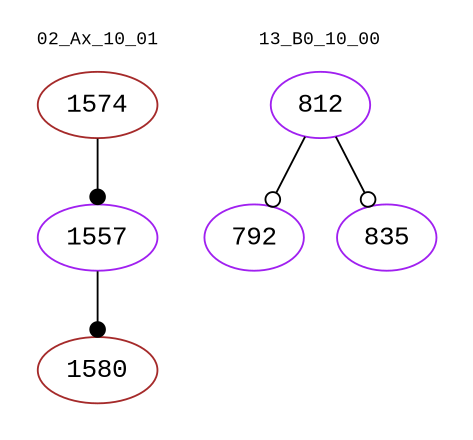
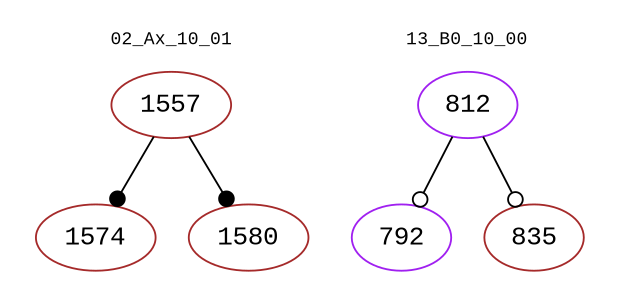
(98, 164) -> (137, 165)
(98, 238) -> (171, 105)
(387, 238) -> (534, 238)
